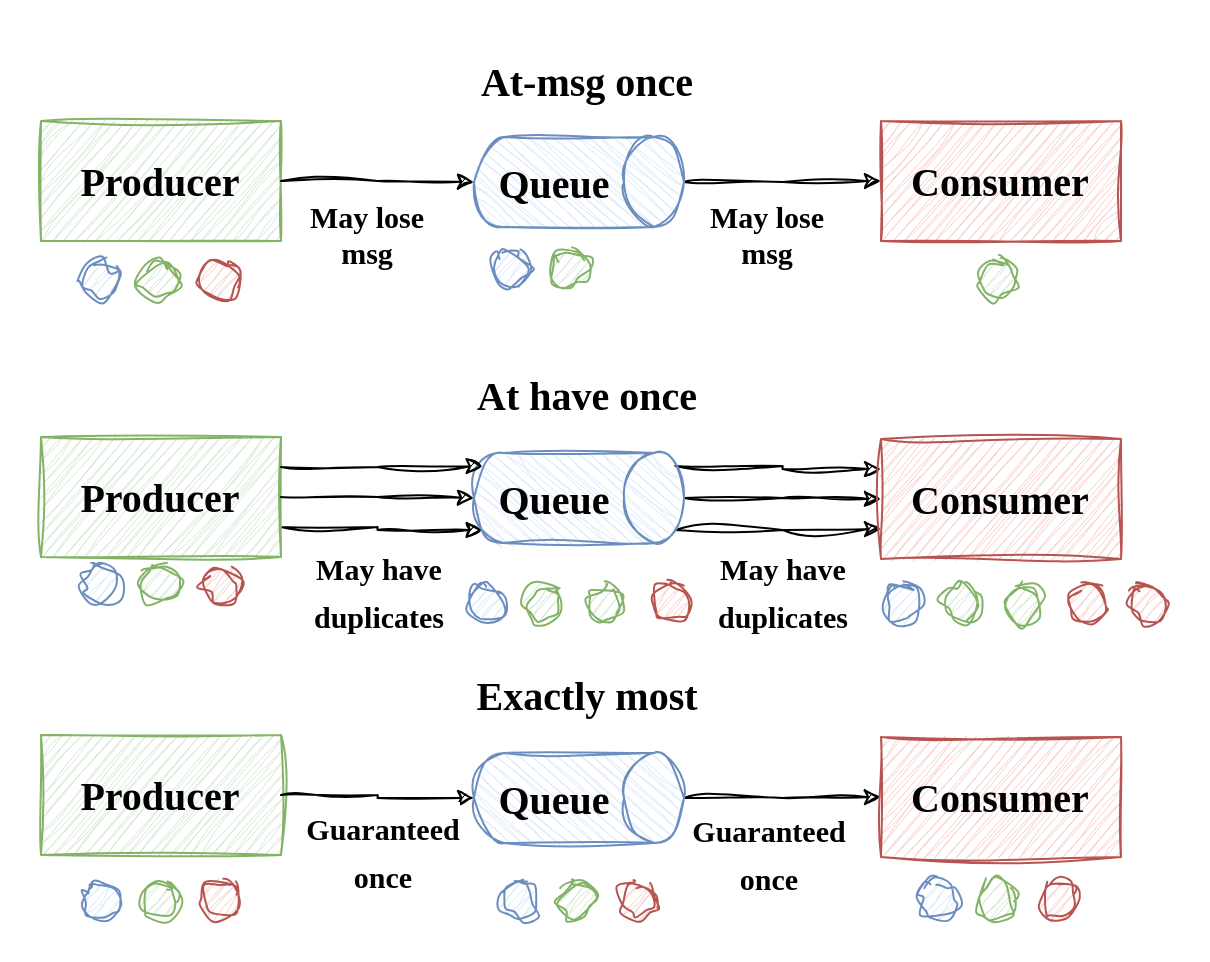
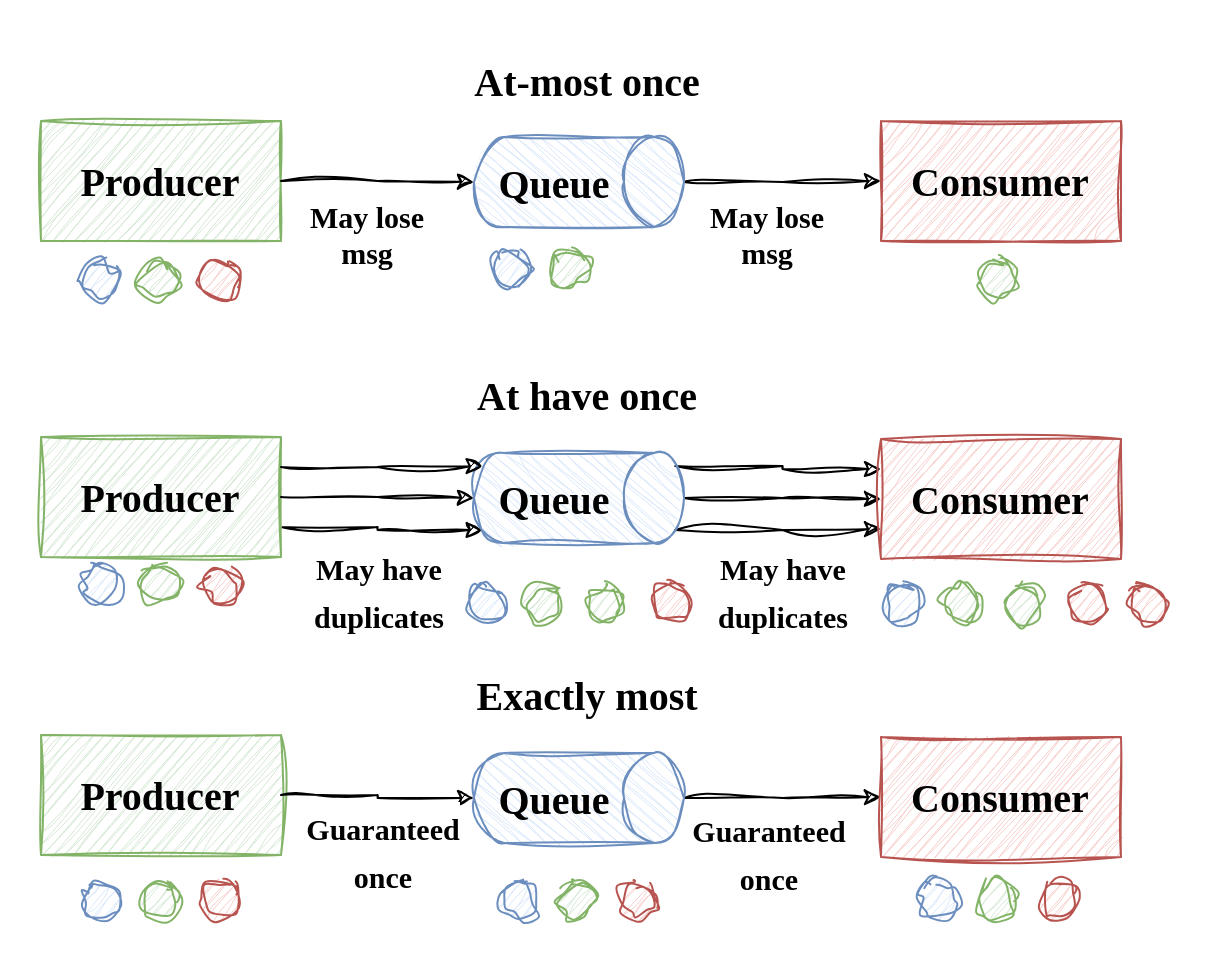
(588, 81) -> (588, 81)
